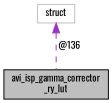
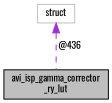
(68, 46) -> (69, 46)
